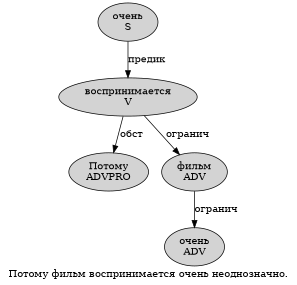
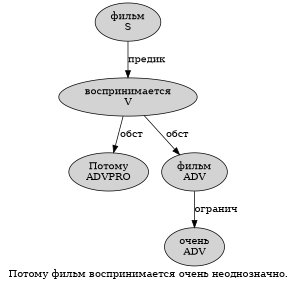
(128, 22) -> (128, 22)
(188, 134) -> (177, 134)
